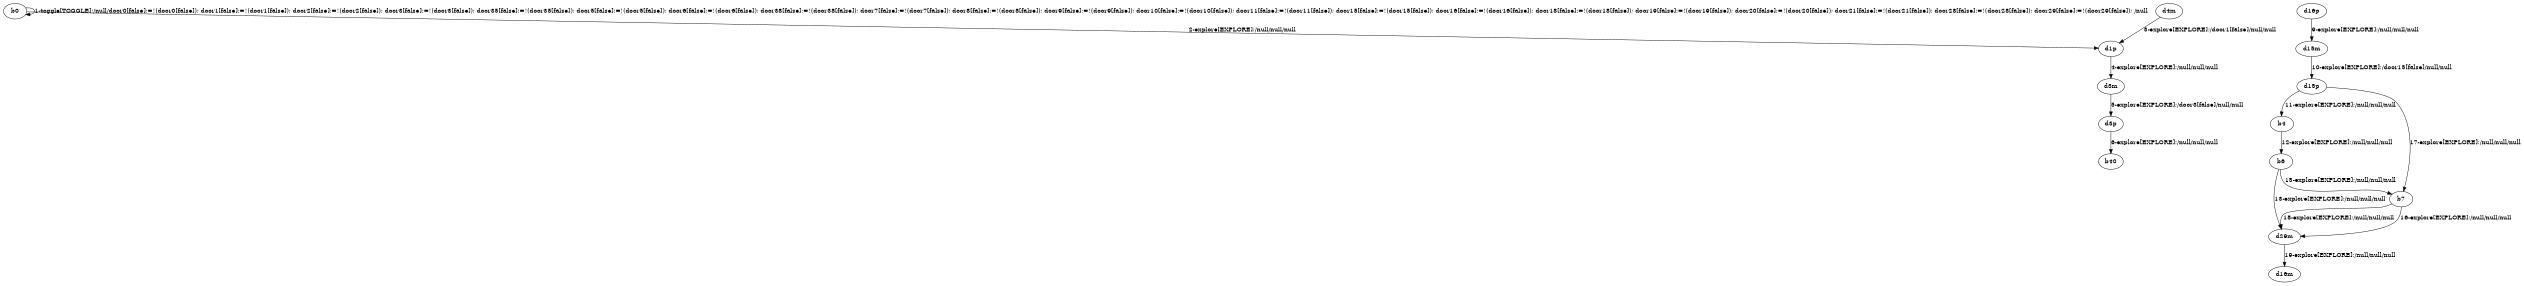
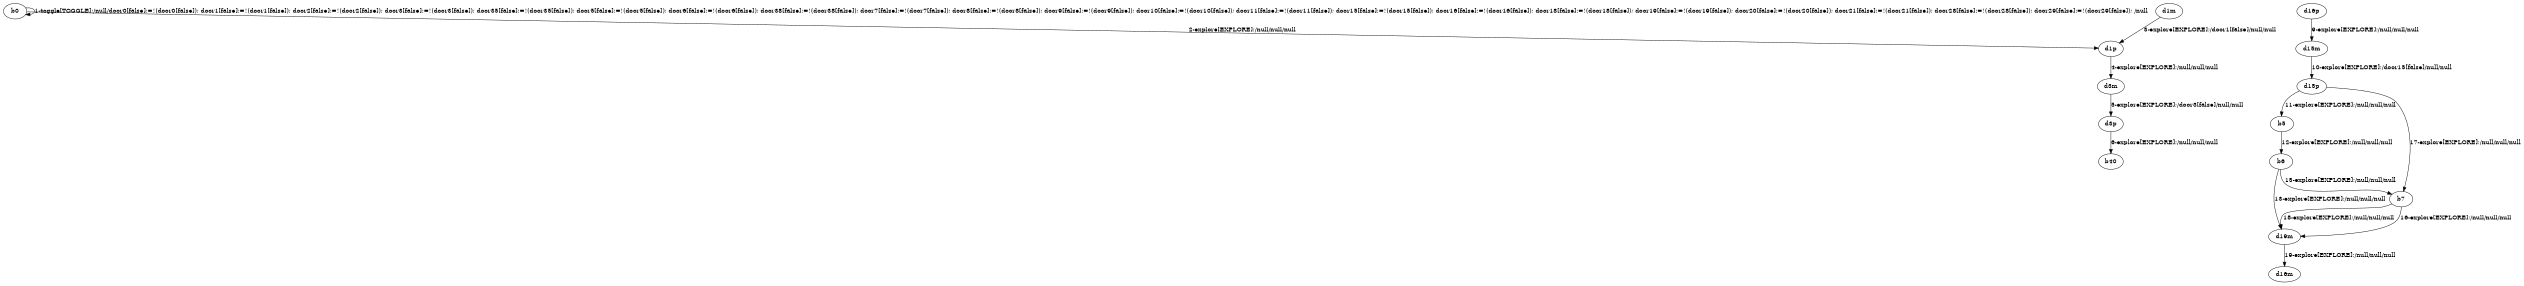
(2169, 11) -> (2169, 11)
(2282, 124) -> (2282, 124)
(2285, 237) -> (2285, 237)
